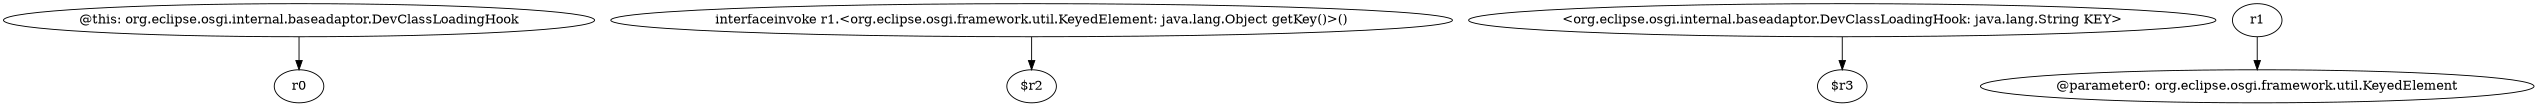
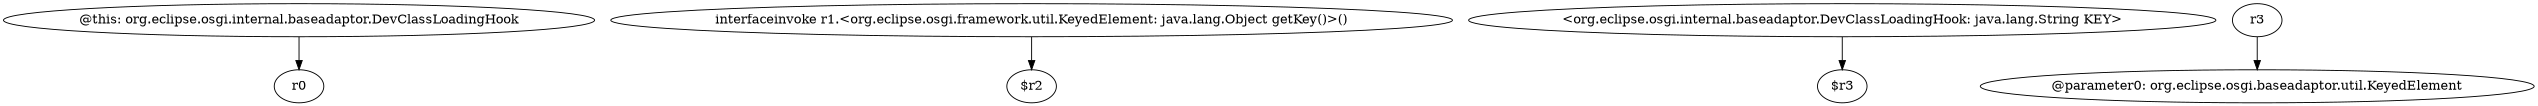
(2257, 20) -> (2257, 20)
(2257, 86) -> (2257, 86)
